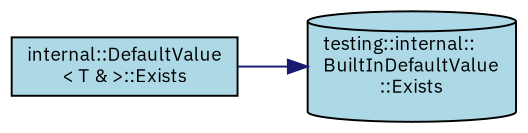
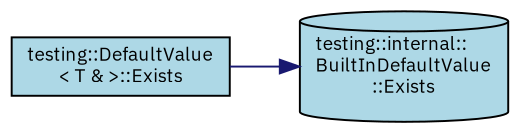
(125, 67) -> (121, 67)
